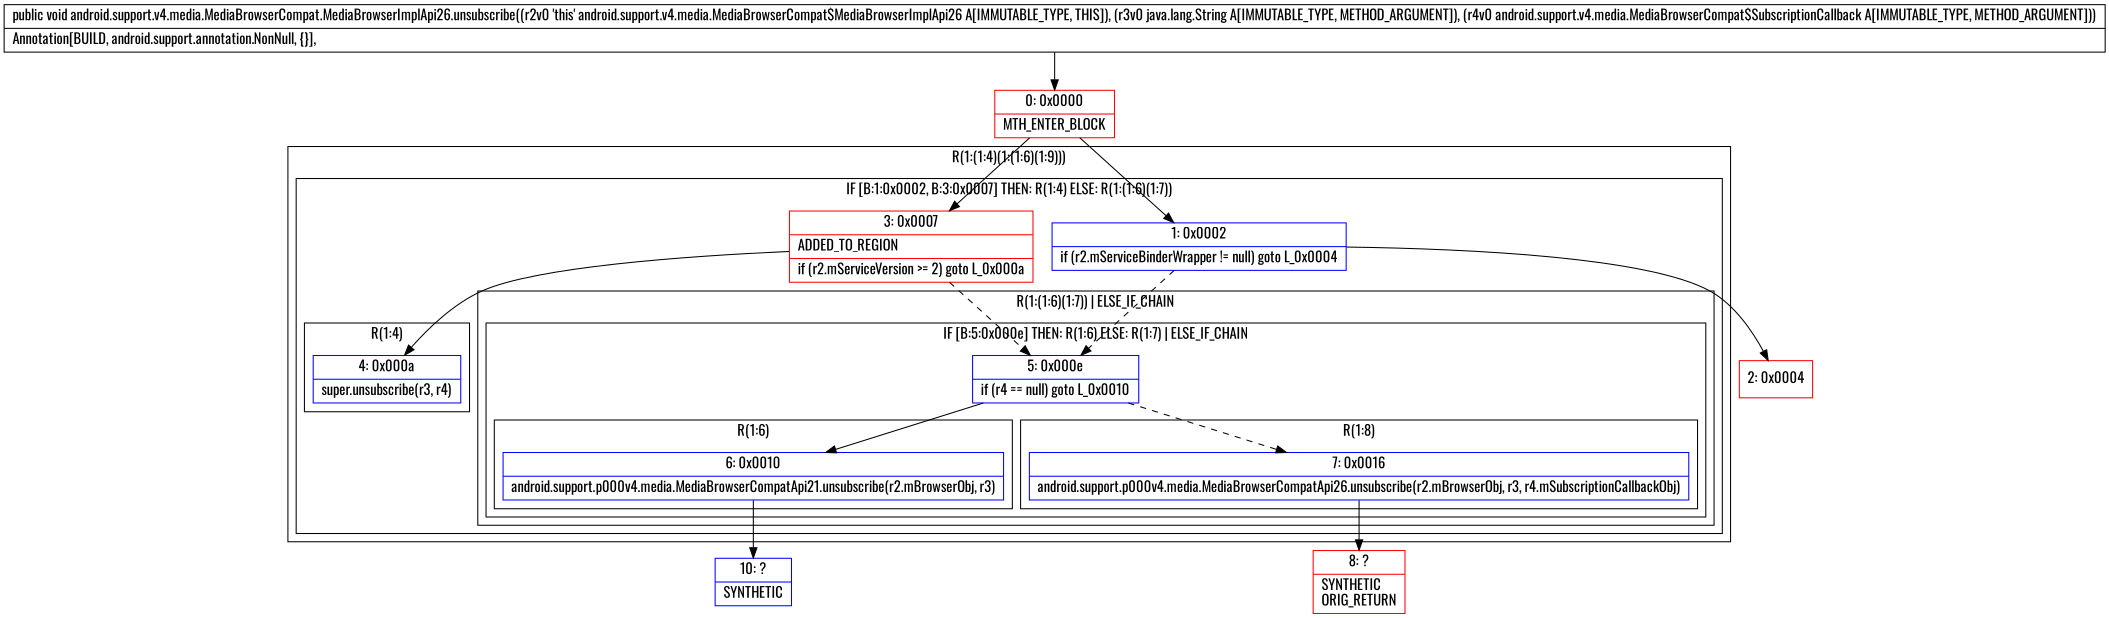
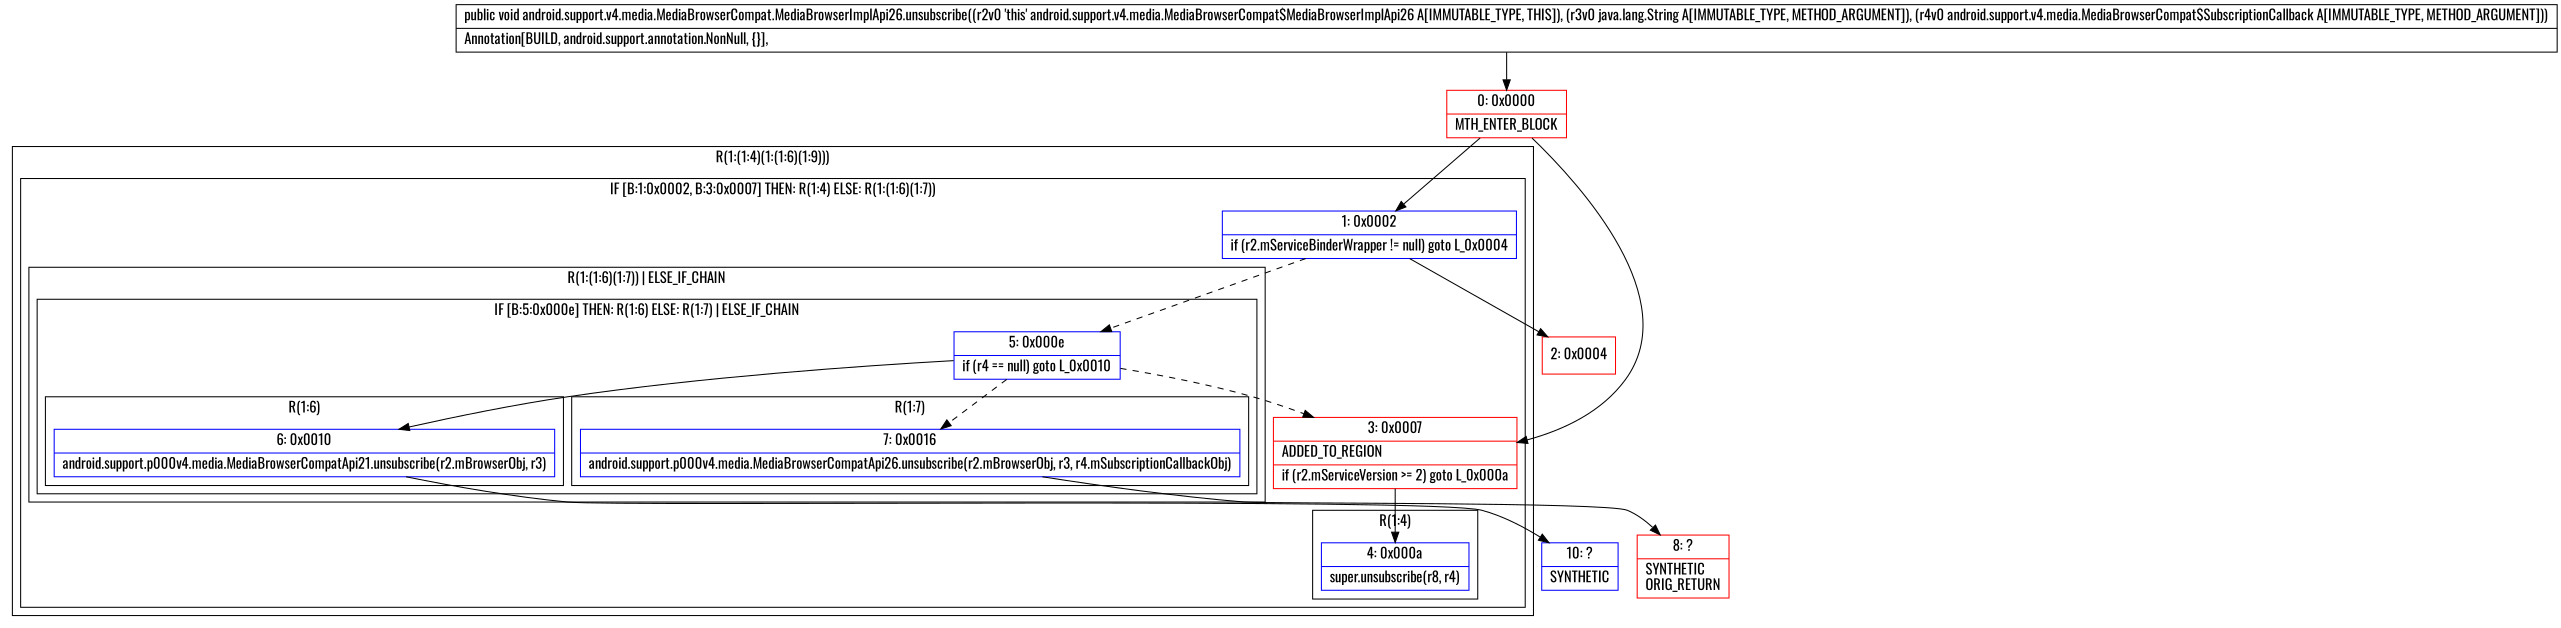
(986, 315) -> (1213, 387)
(387, 391) -> (1395, 578)
(1359, 432) -> (910, 409)
